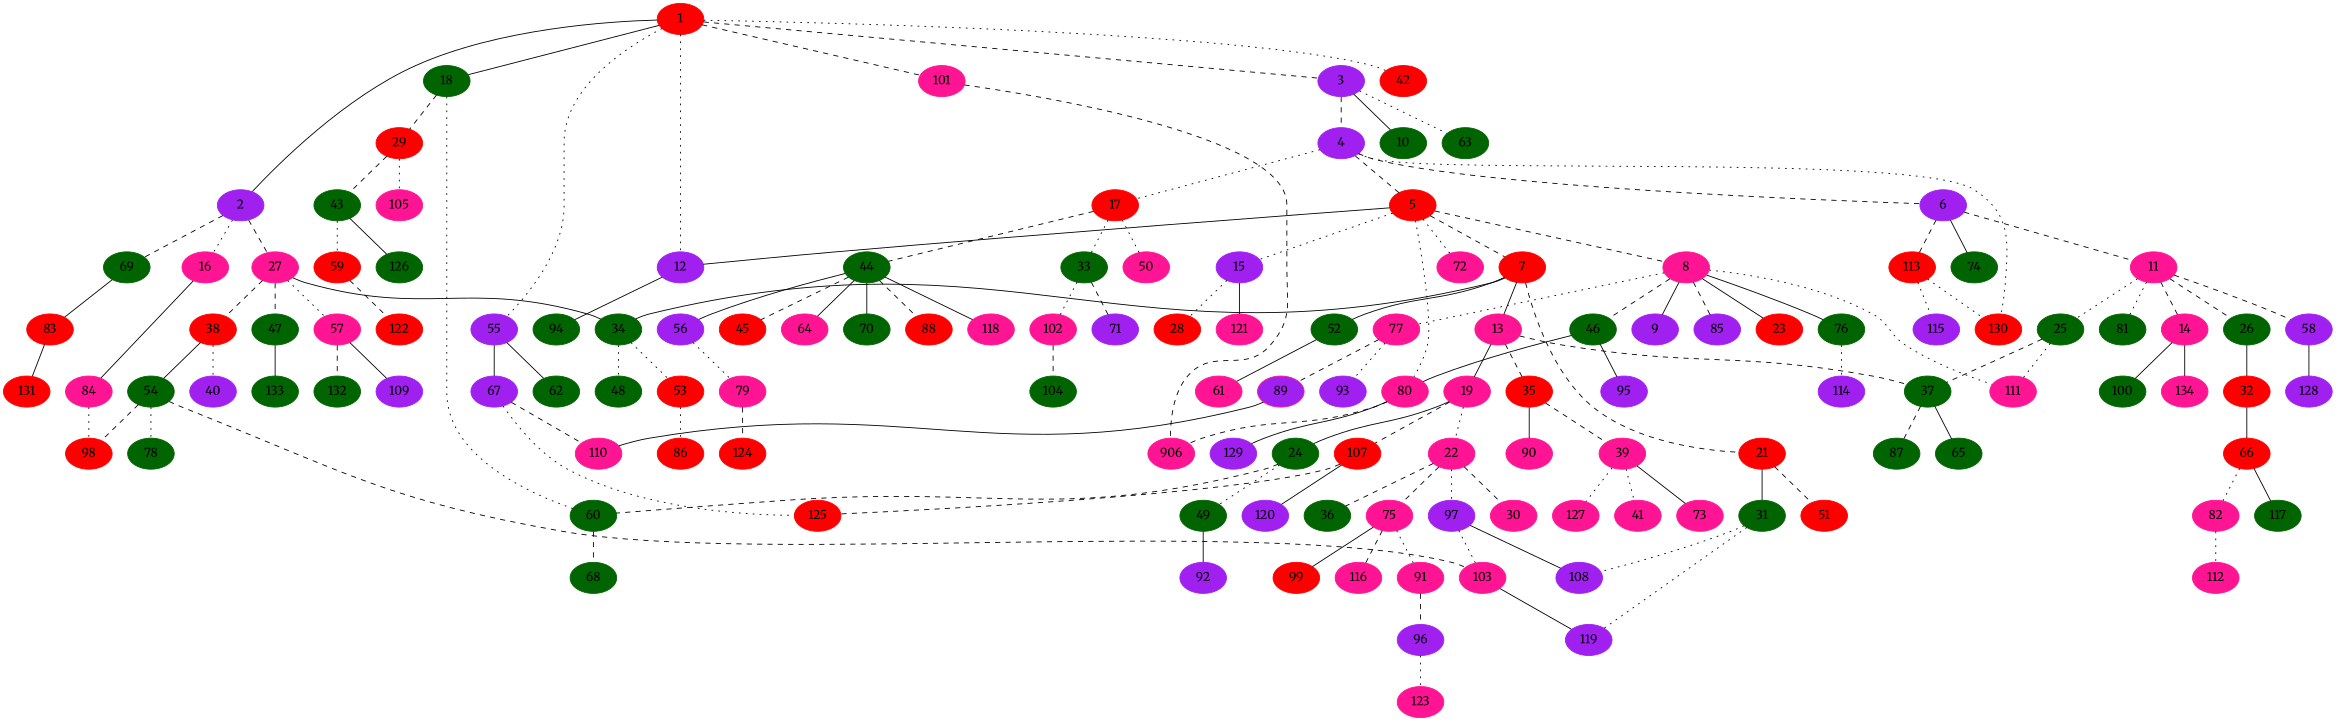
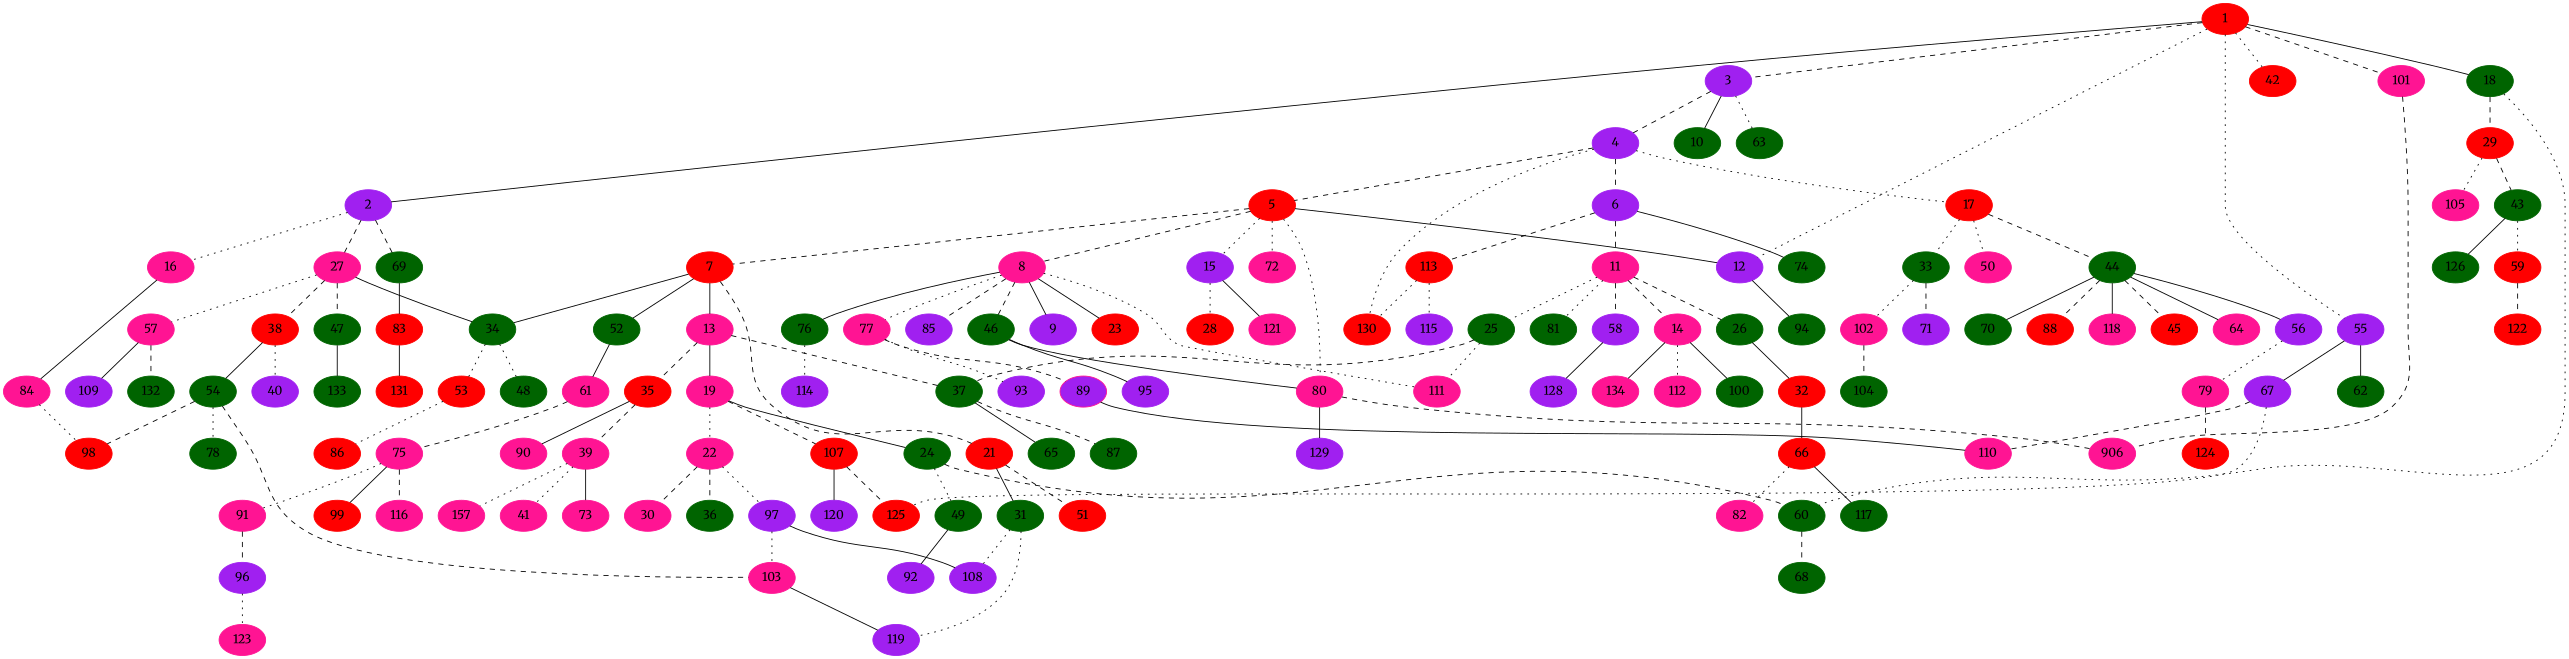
(1421, 485) -> (495, 427)
(1576, 516) -> (461, 516)
(2216, 547) -> (1678, 361)
